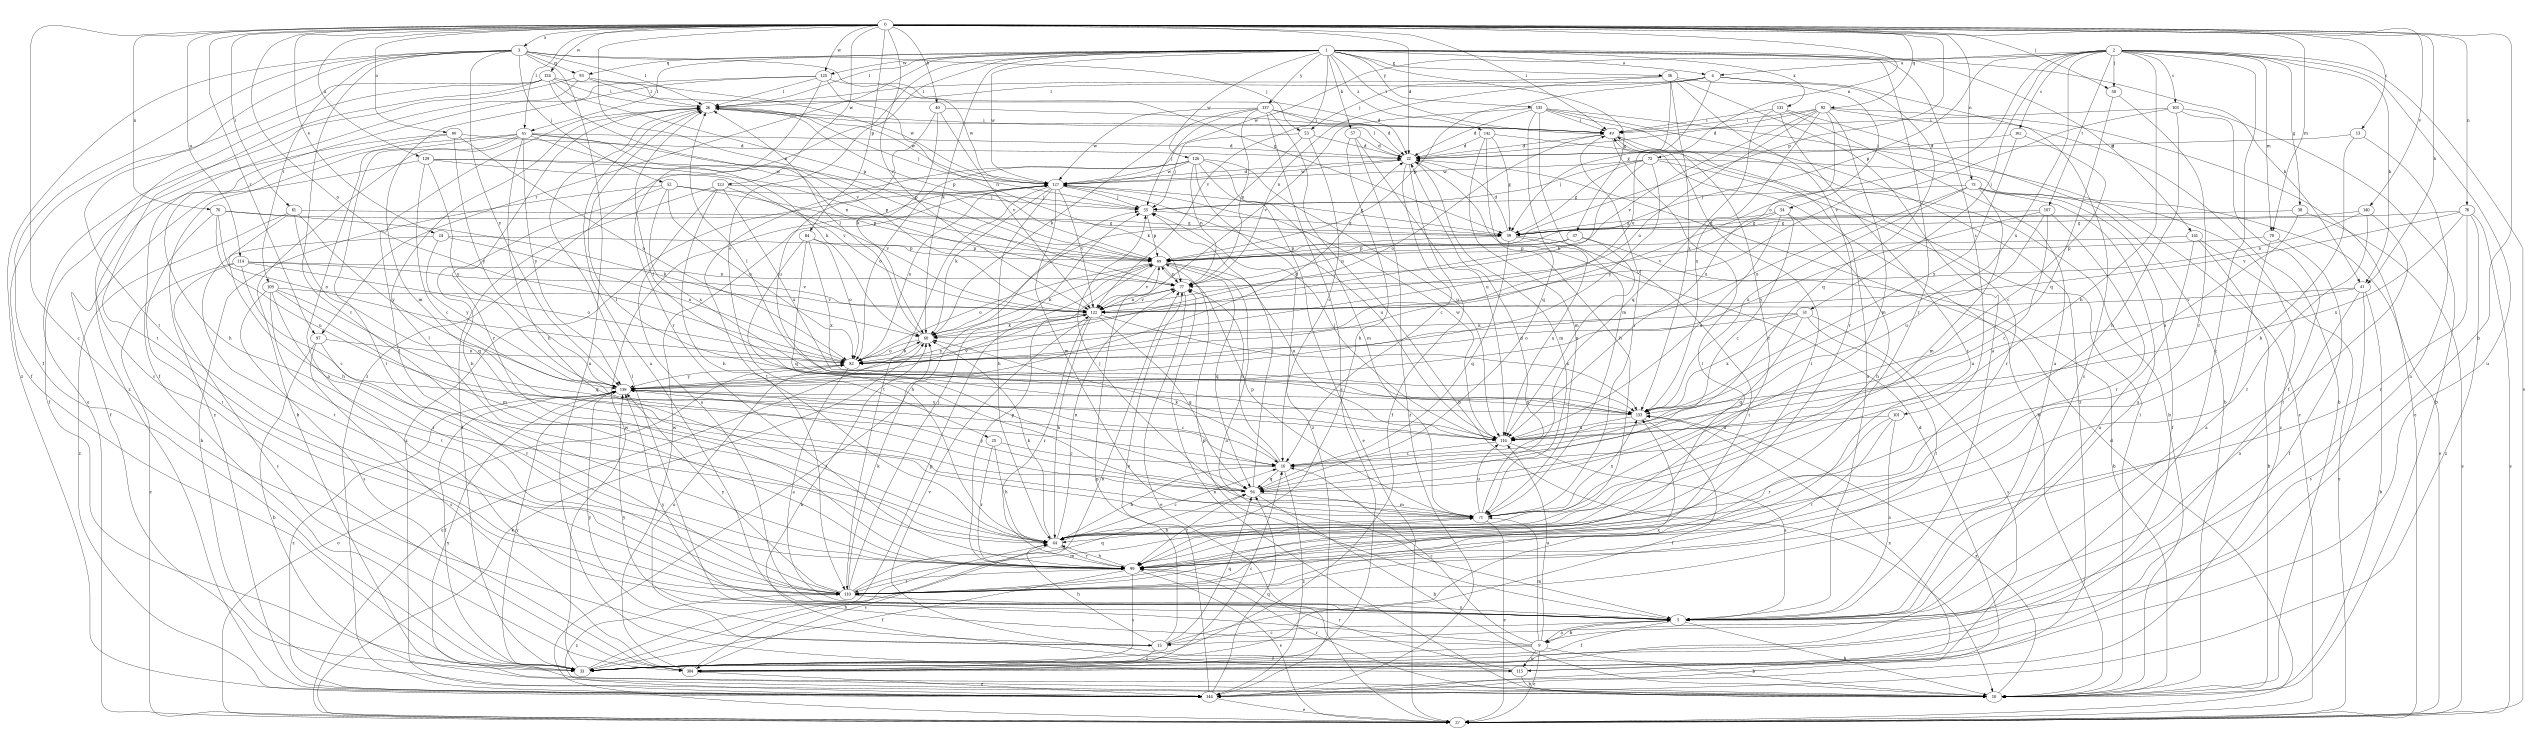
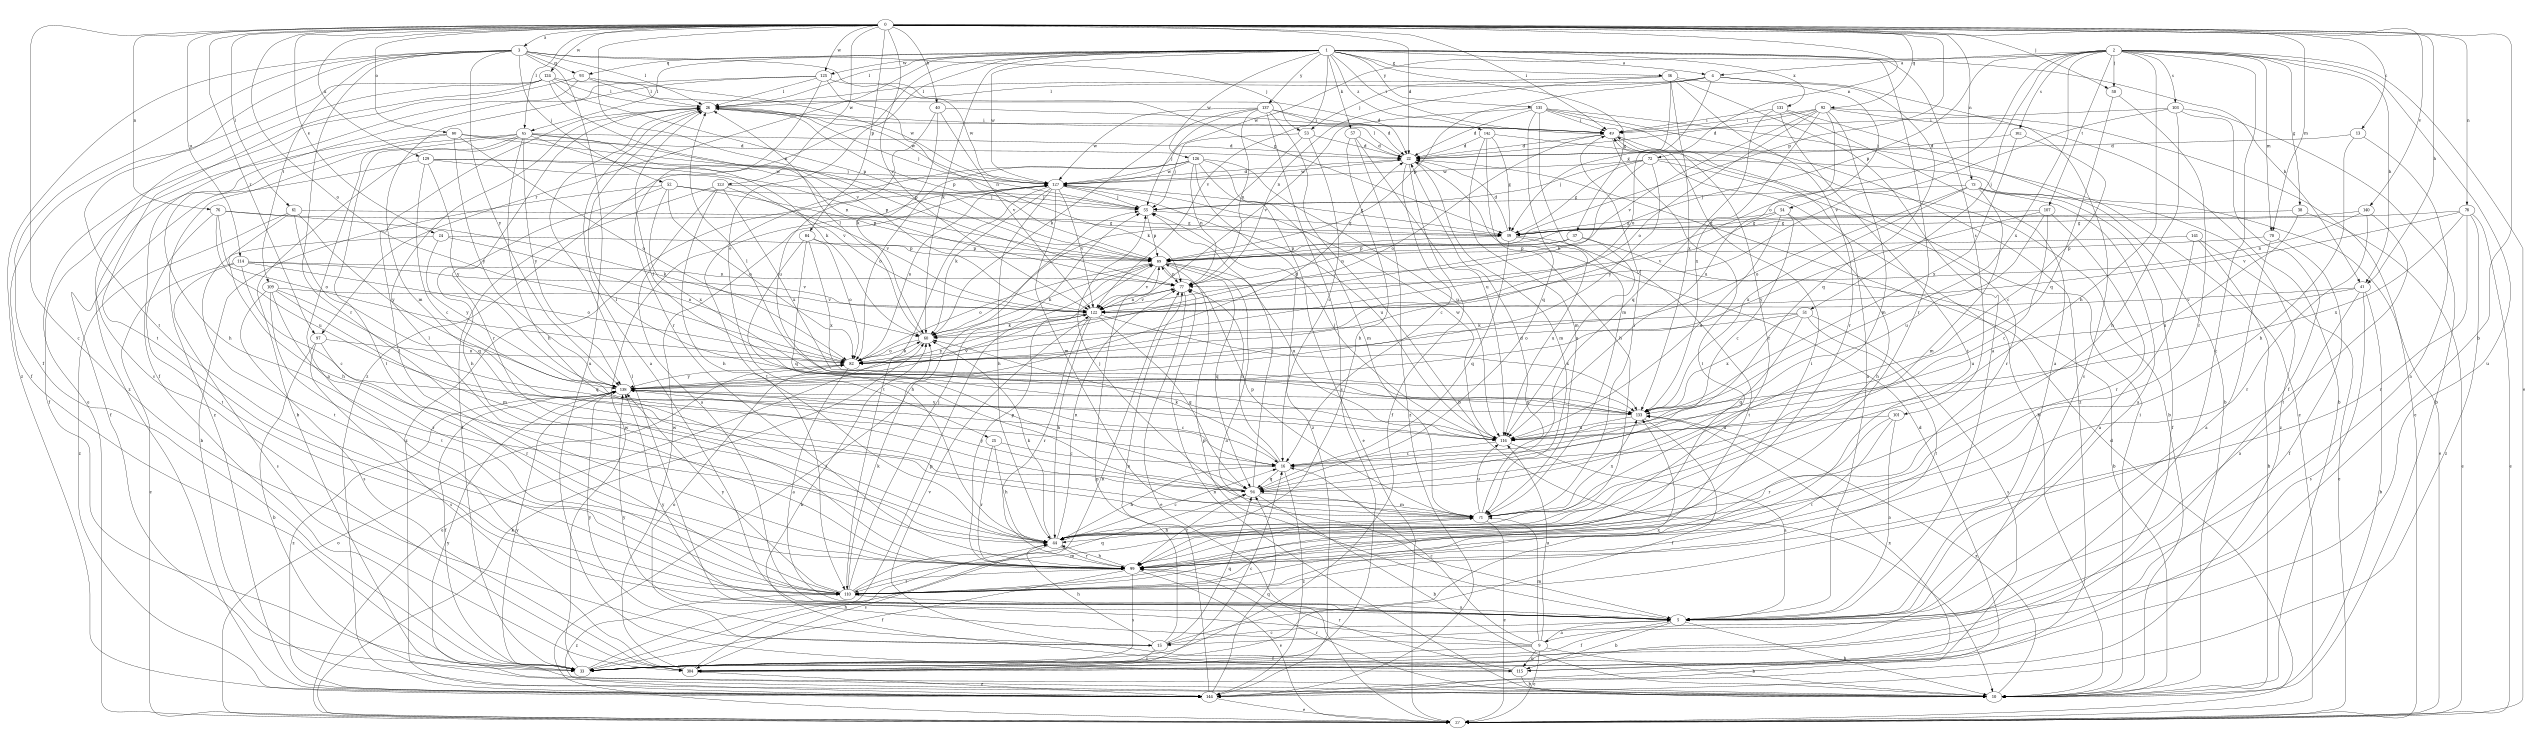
(1925, 63) -> none
none -> (834, 173)
(1608, 625) -> (1600, 645)
